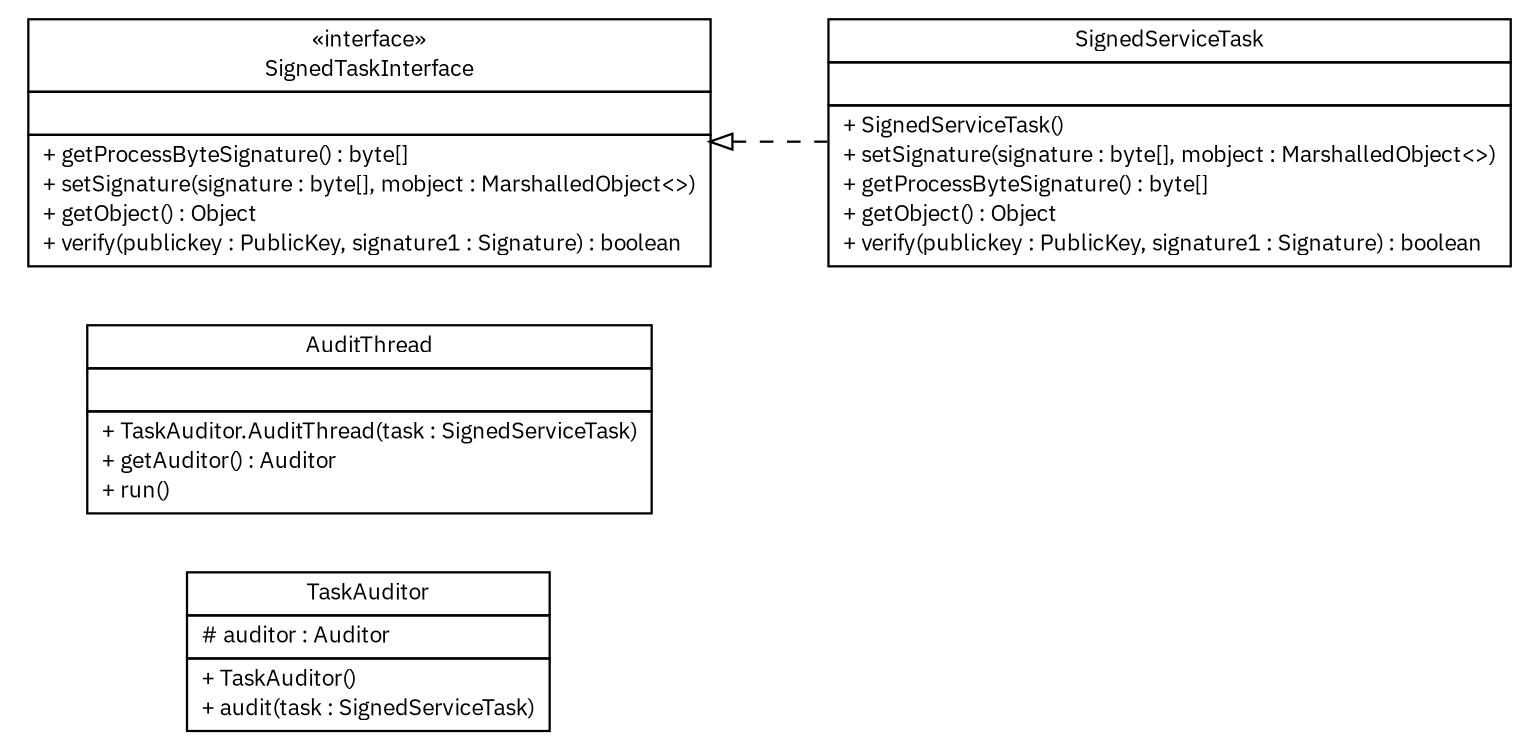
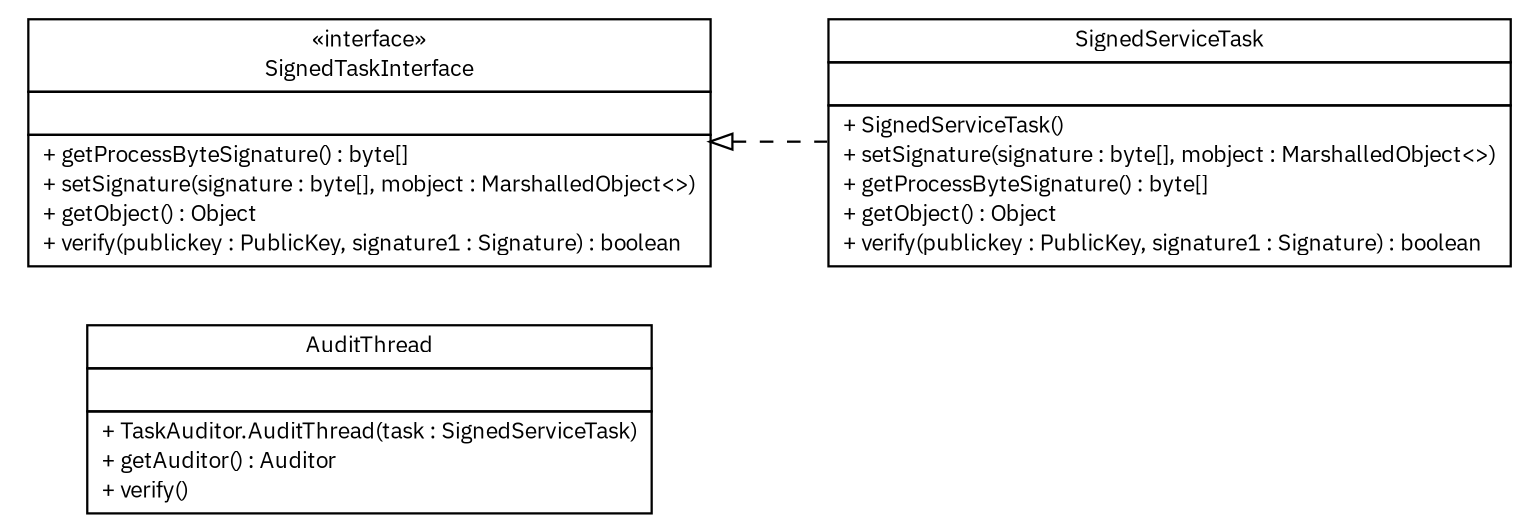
(136, 491) -> (145, 491)
(368, 652) -> none
